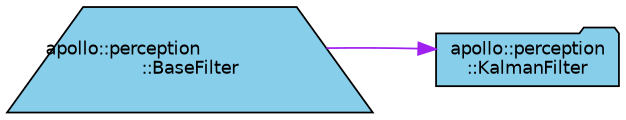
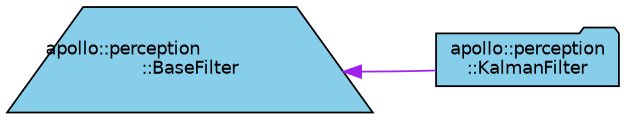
(372, 48) -> (399, 71)
